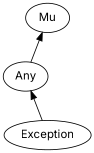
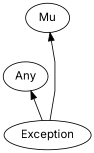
(35, 51) -> (55, 81)
